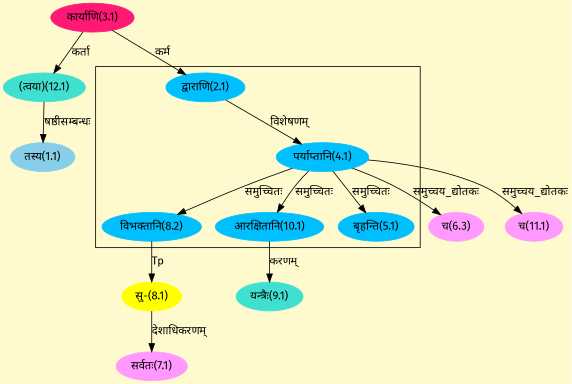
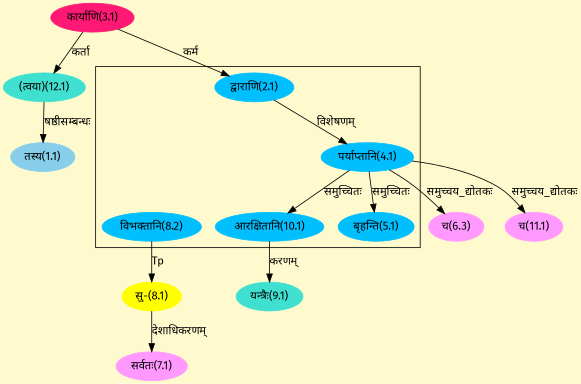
(238, 188) -> none
